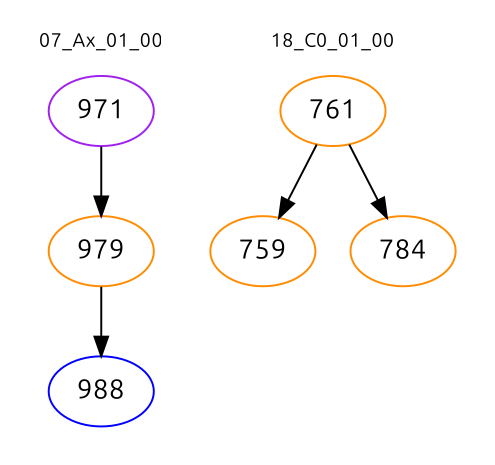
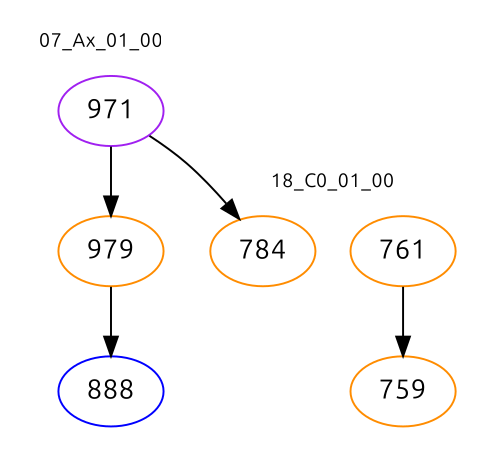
(364, 172) -> (207, 183)
(101, 391) -> (111, 391)
